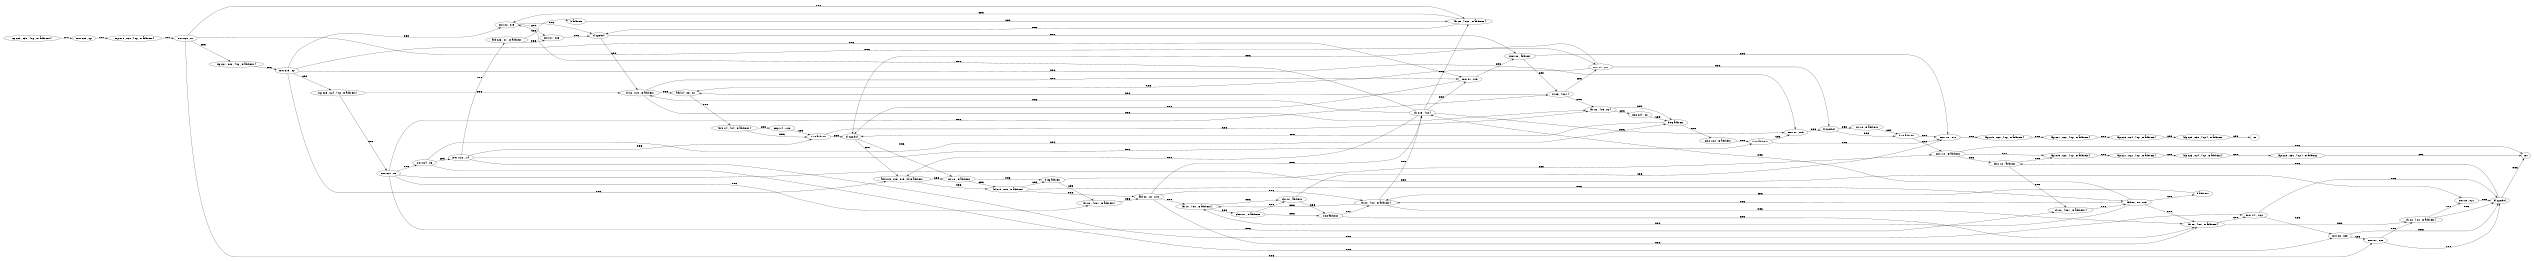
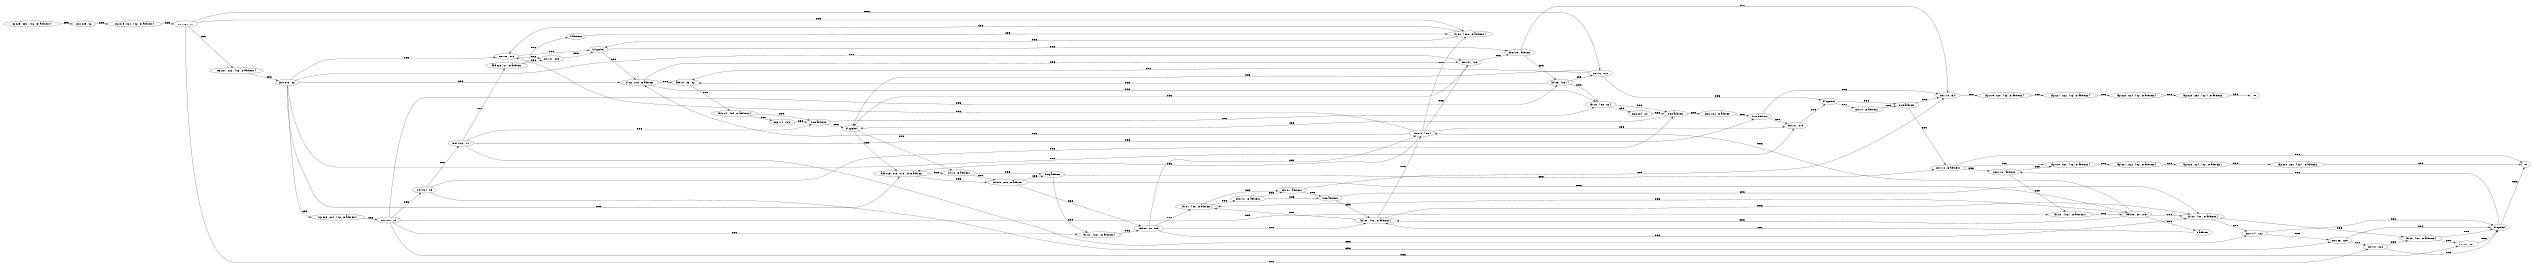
(492, 93) -> (458, 83)
